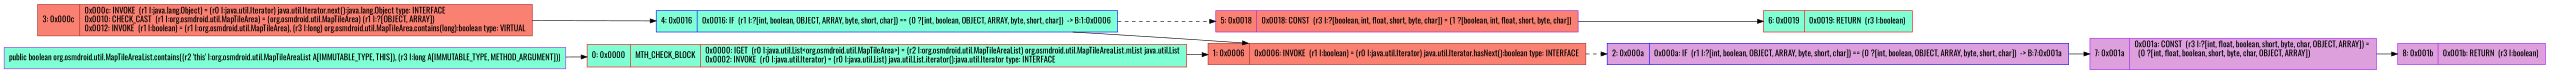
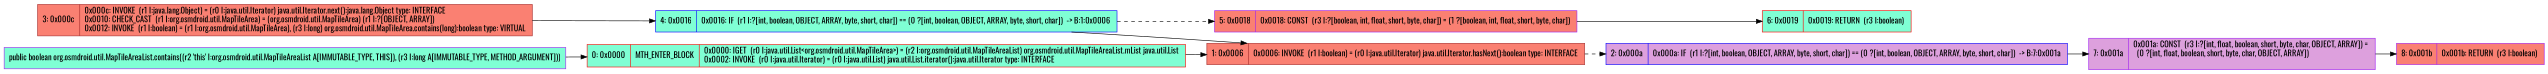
(2472, 54) -> (2470, 54)
(665, 55) -> (665, 55)
